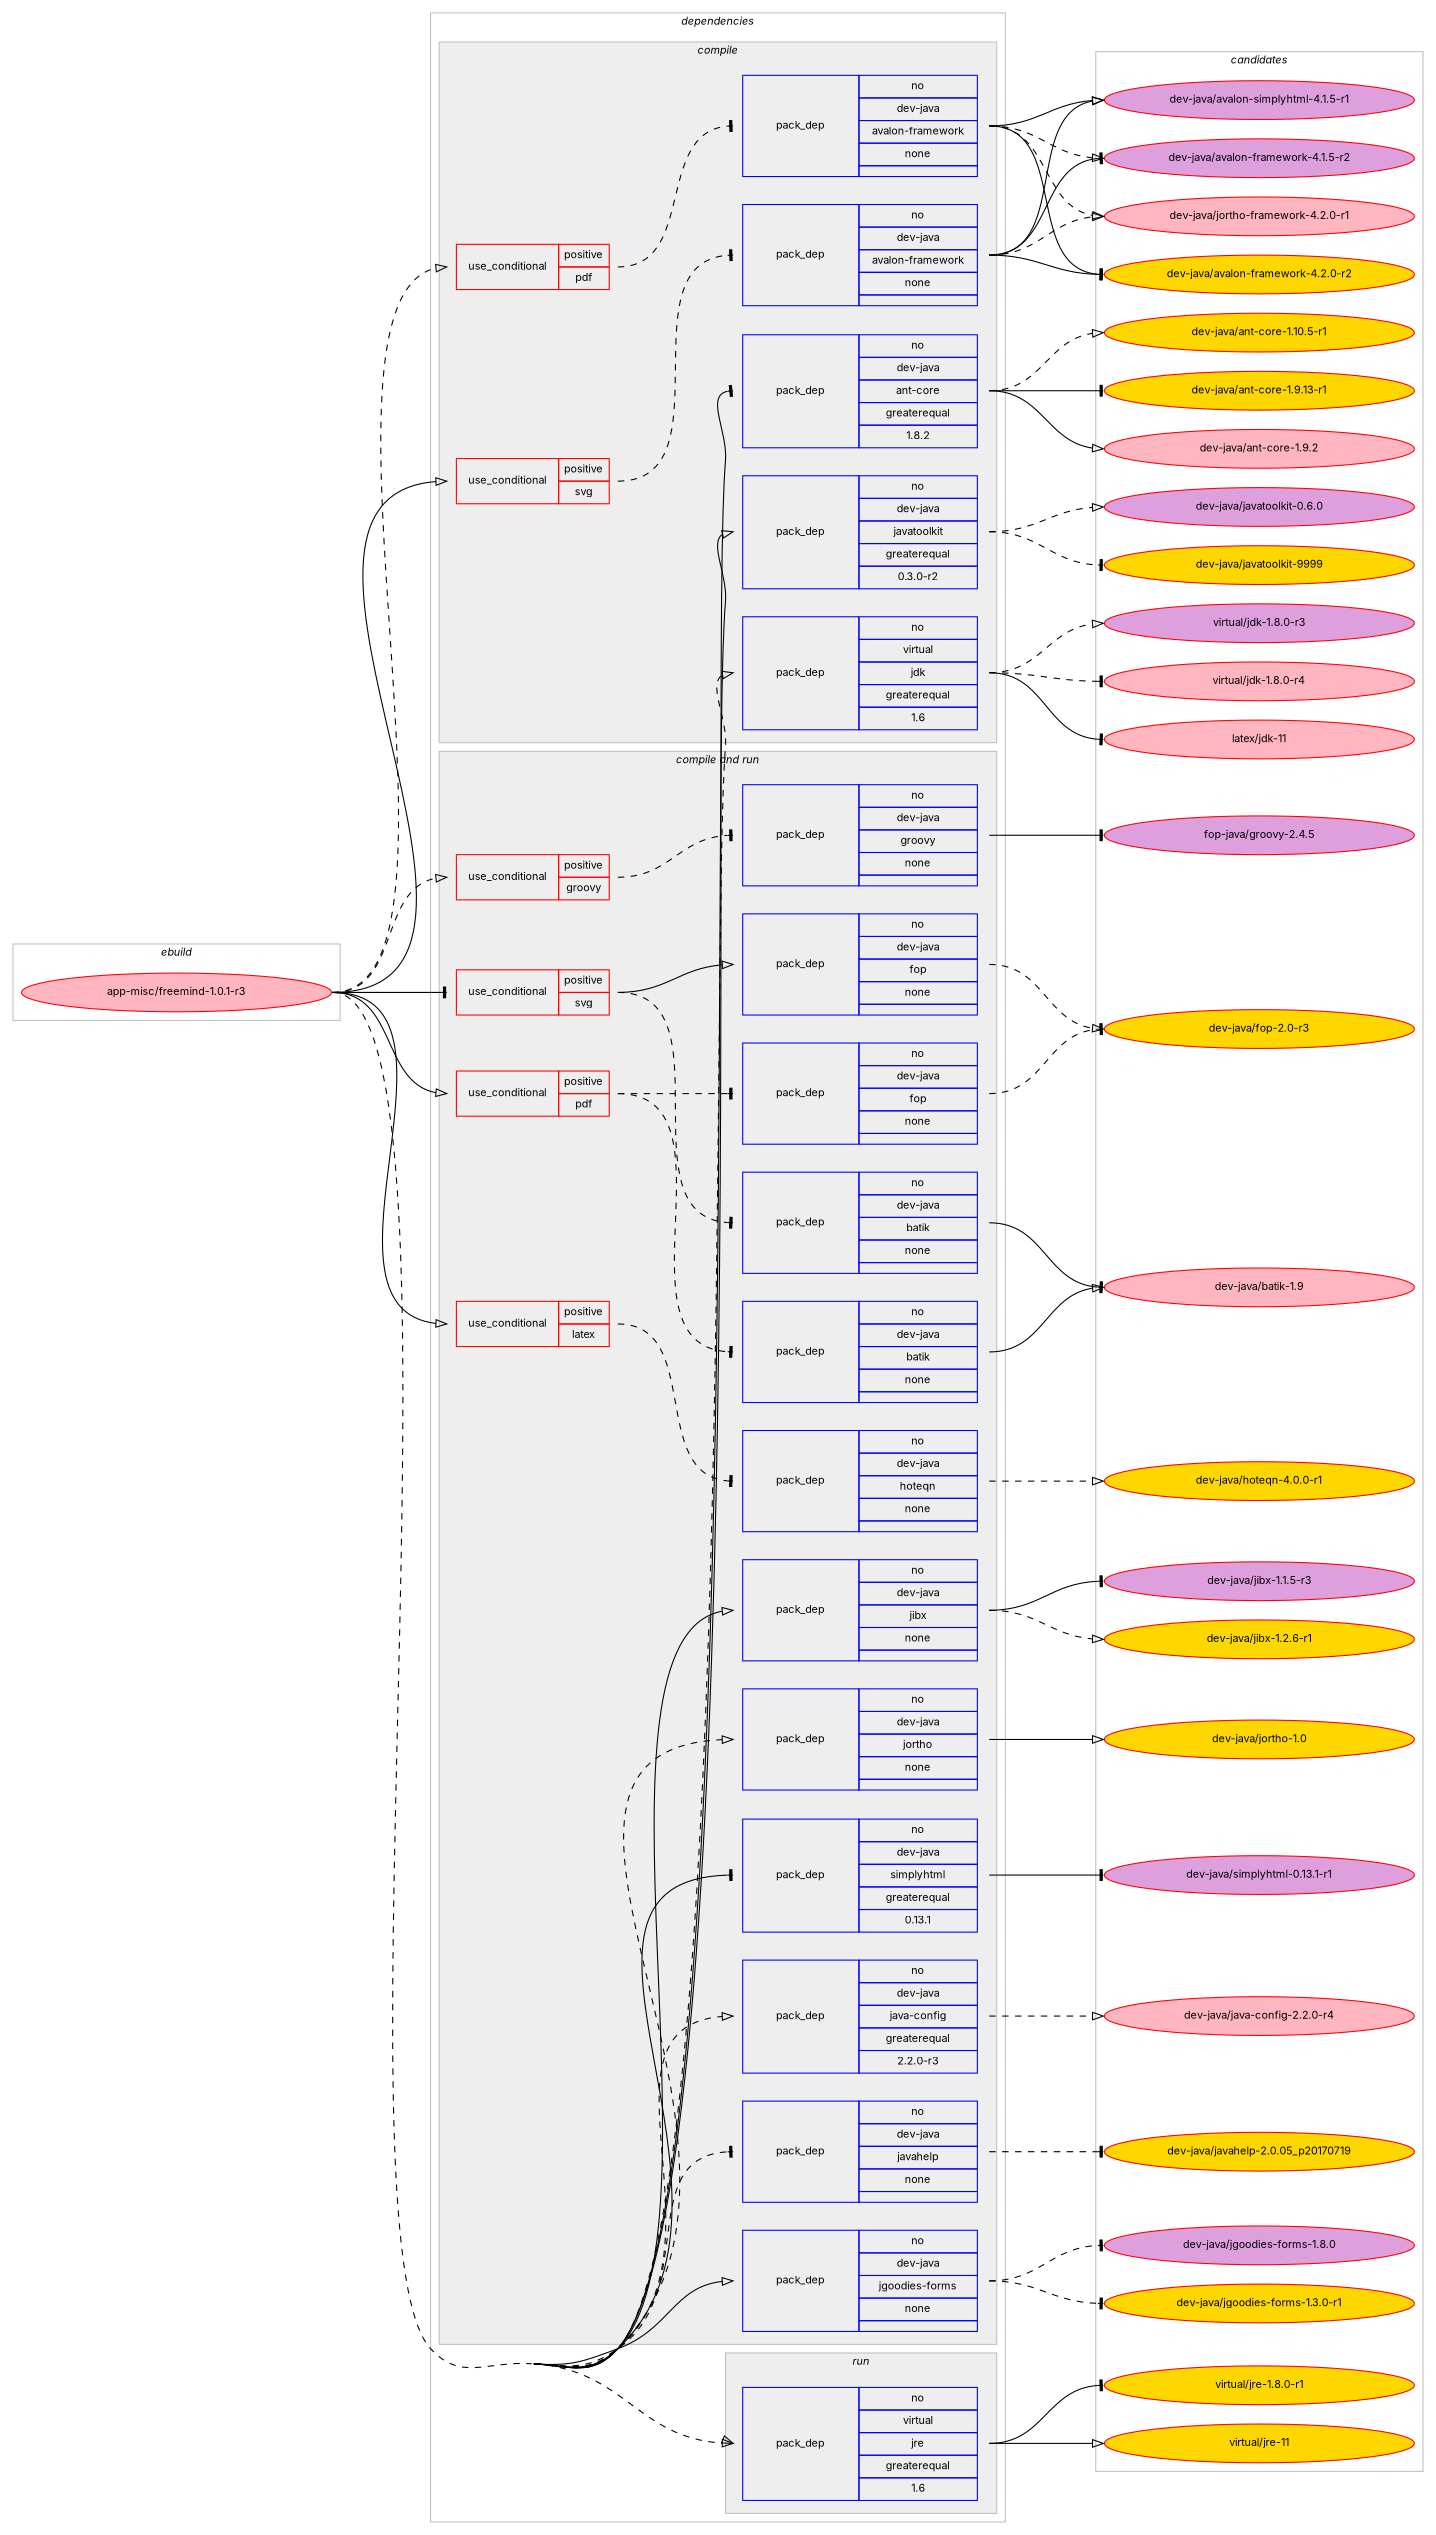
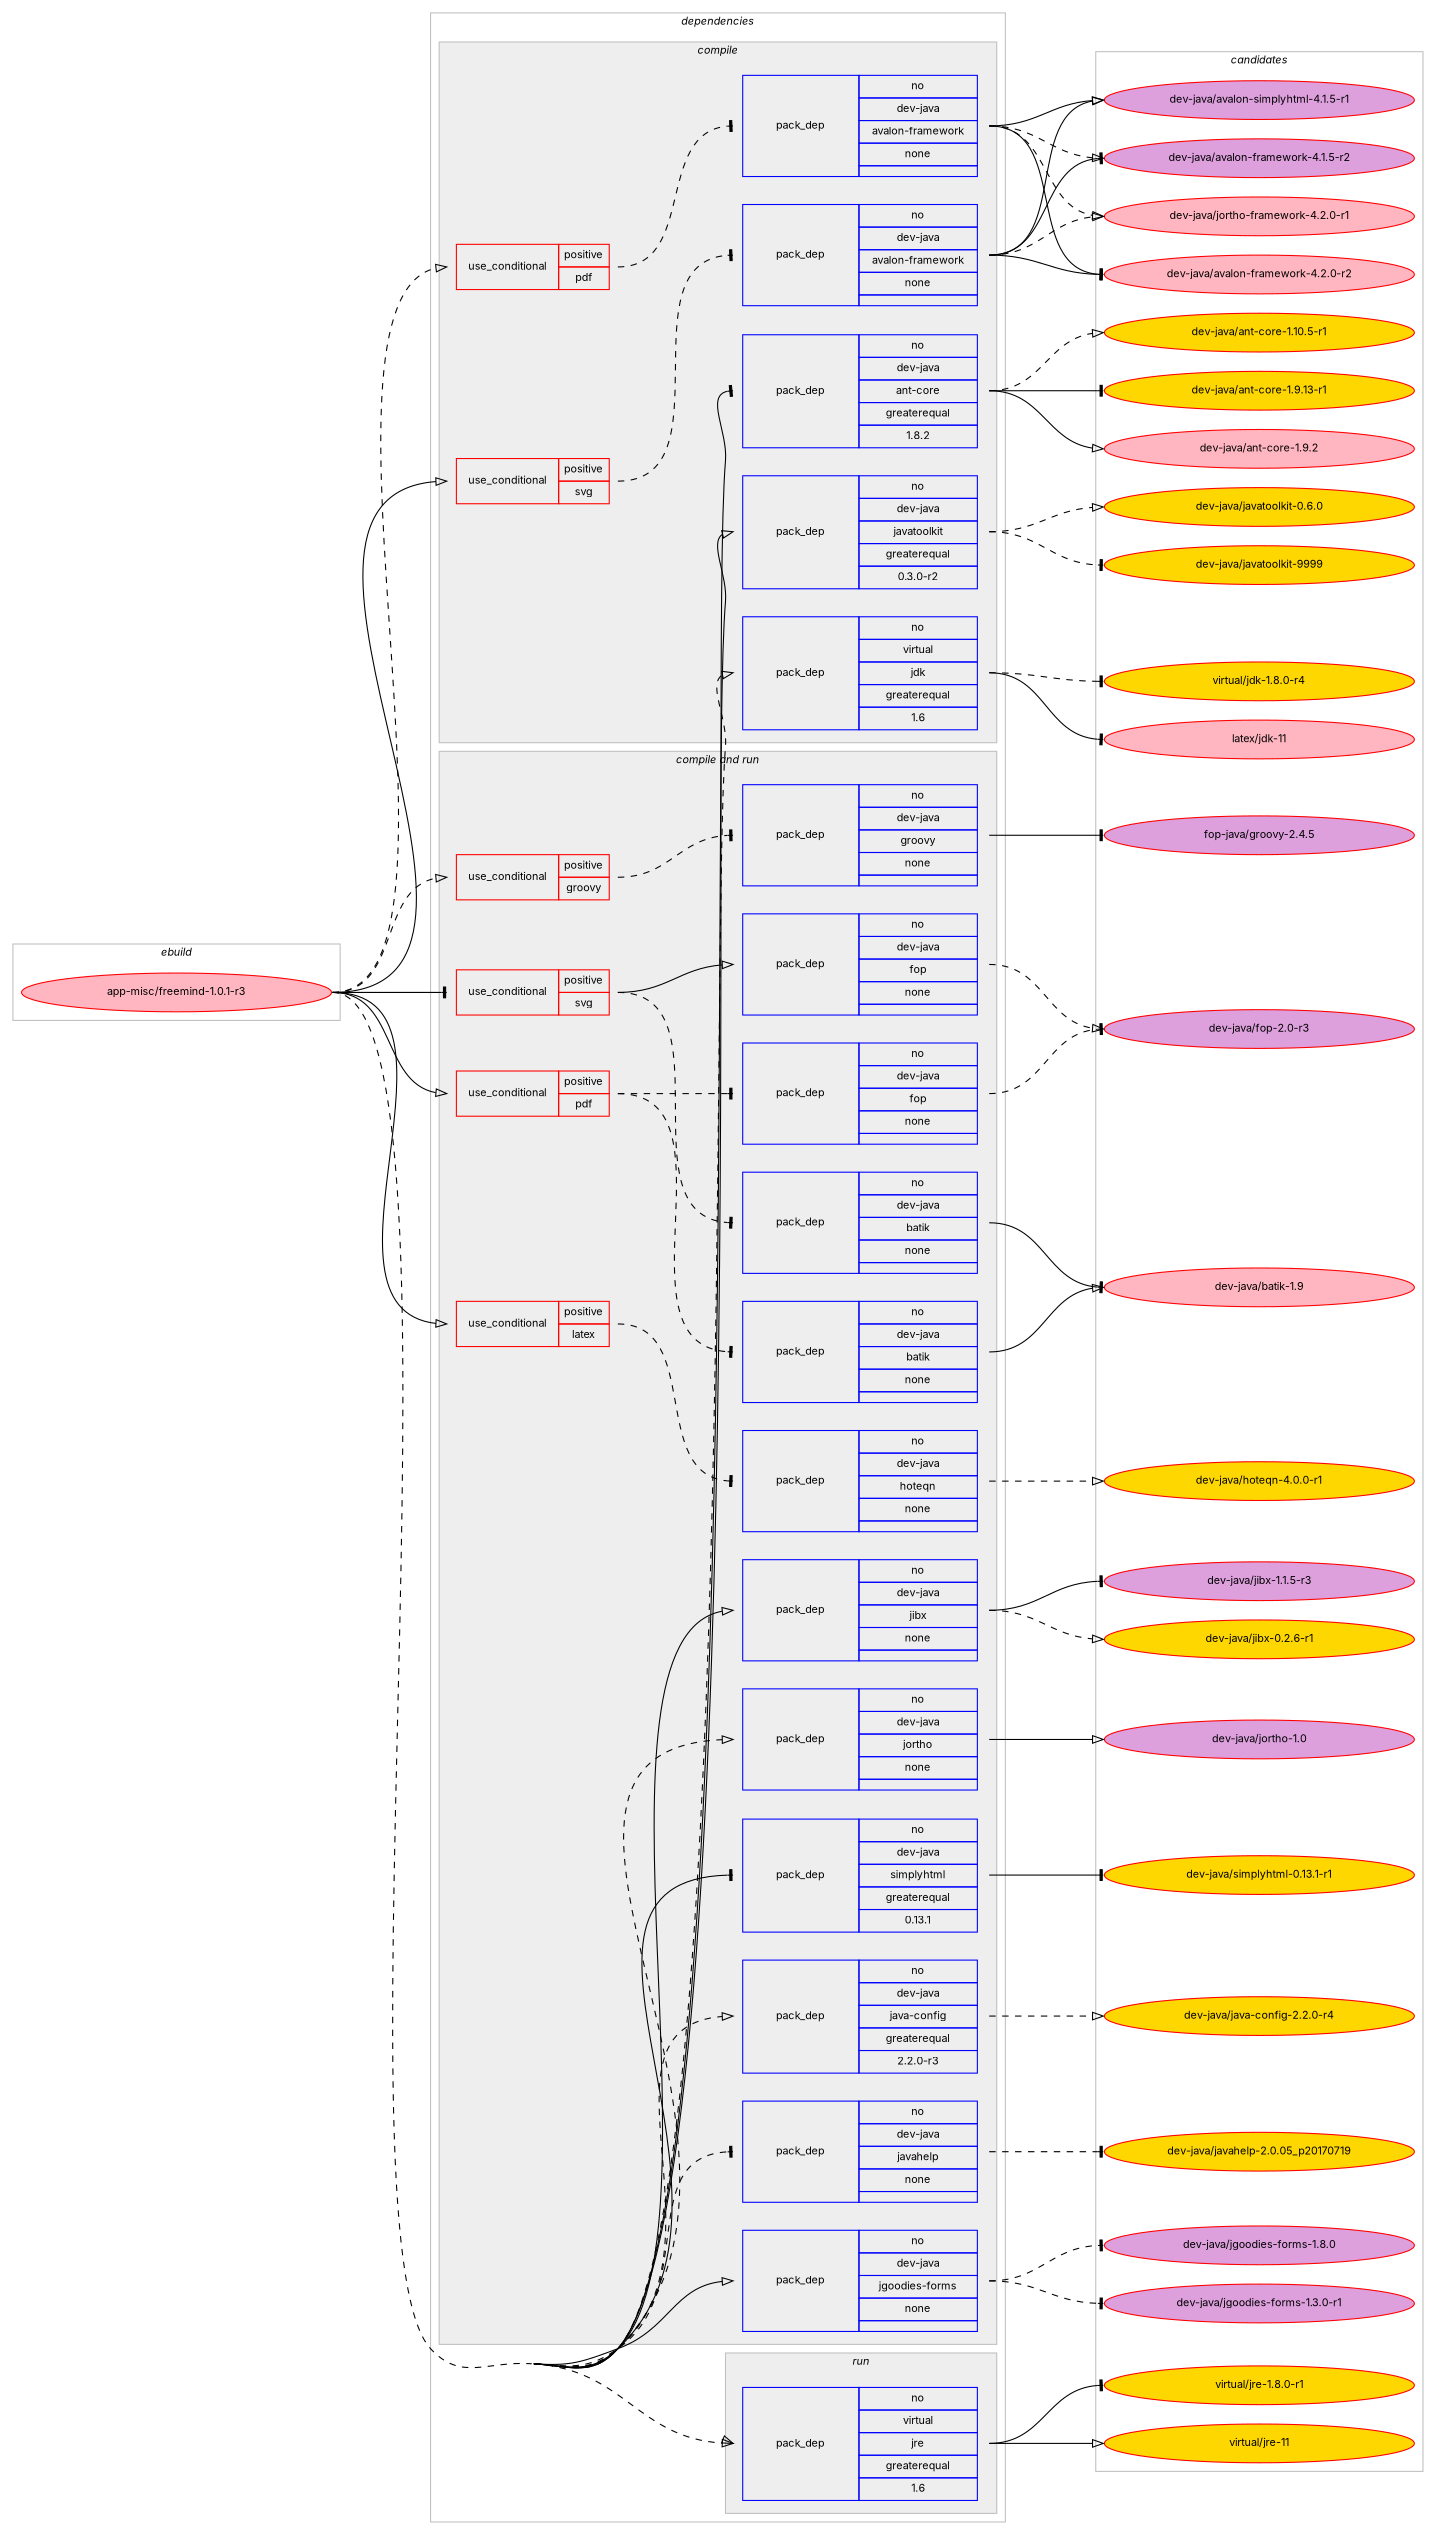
(1259, 274) -> (1259, 274)
(1259, 507) -> (1259, 507)
(1259, 623) -> none
(1259, 681) -> (1259, 681)
(1259, 1029) -> (1259, 1029)
(1259, 1639) -> (1259, 1639)
(1259, 1739) -> (1259, 1739)
(1259, 1875) -> (1259, 1875)
(1259, 2016) -> (1259, 2016)
(1259, 2303) -> (1259, 2303)
